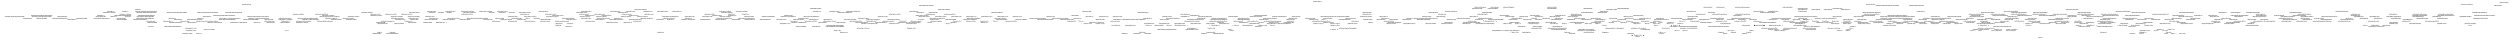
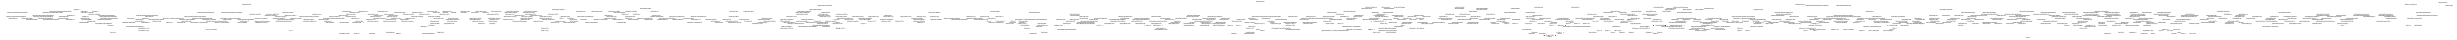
none -> (2144, 34)
